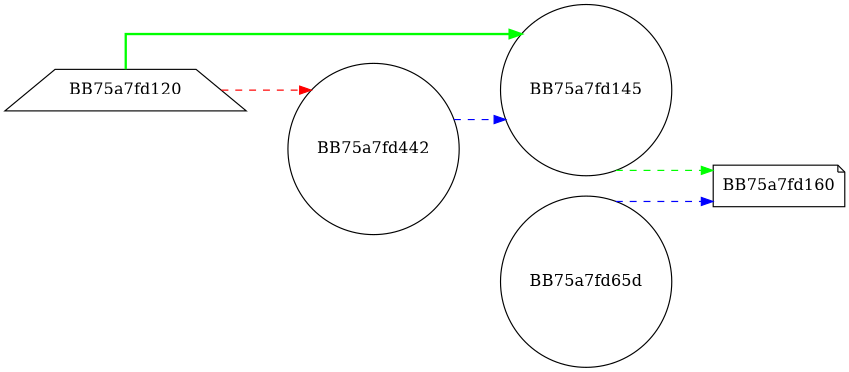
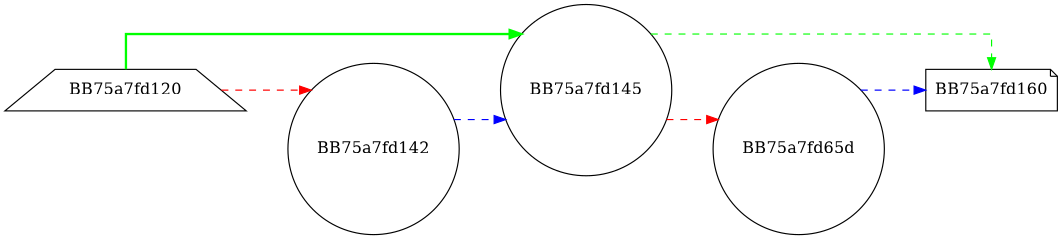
none -> (687, 120)
(374, 149) -> (374, 149)
